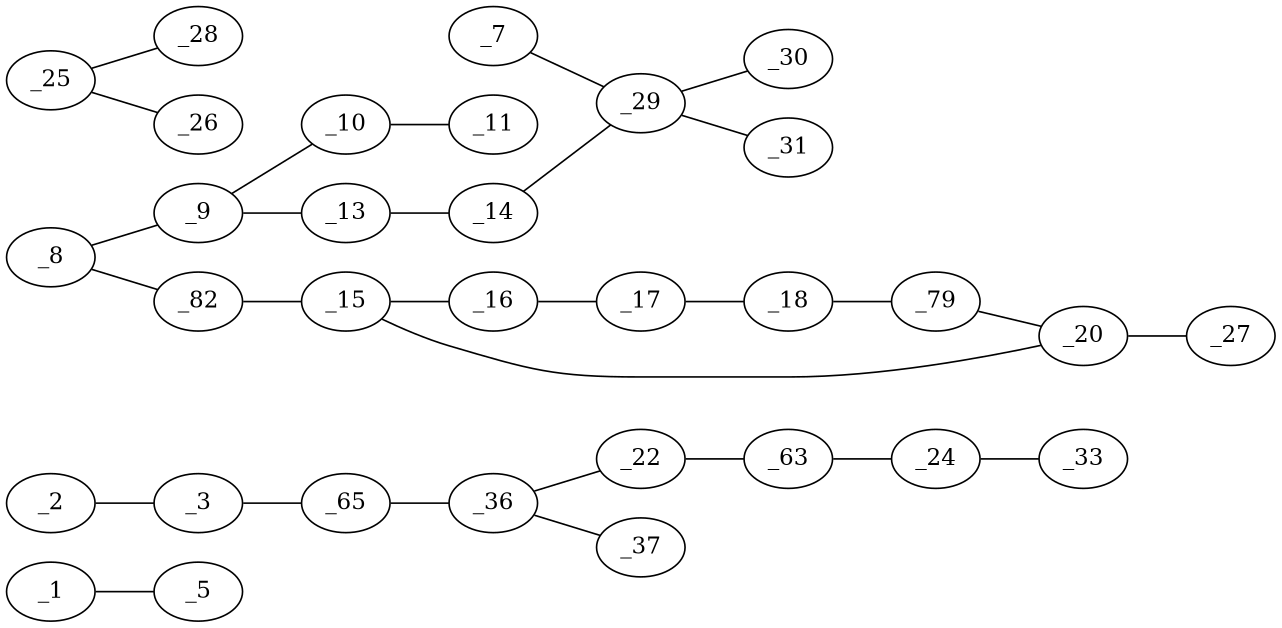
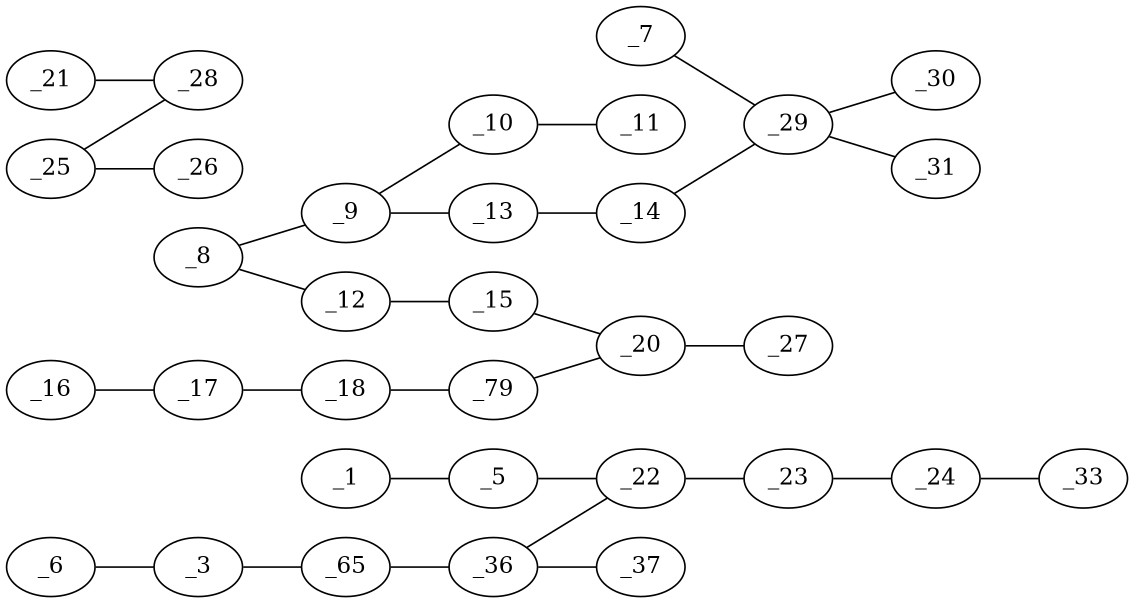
none -> (51, 80)
(198, 302) -> (346, 302)
(420, 302) -> none
(788, 459) -> (788, 479)
none -> (567, 479)
(51, 503) -> (51, 567)
